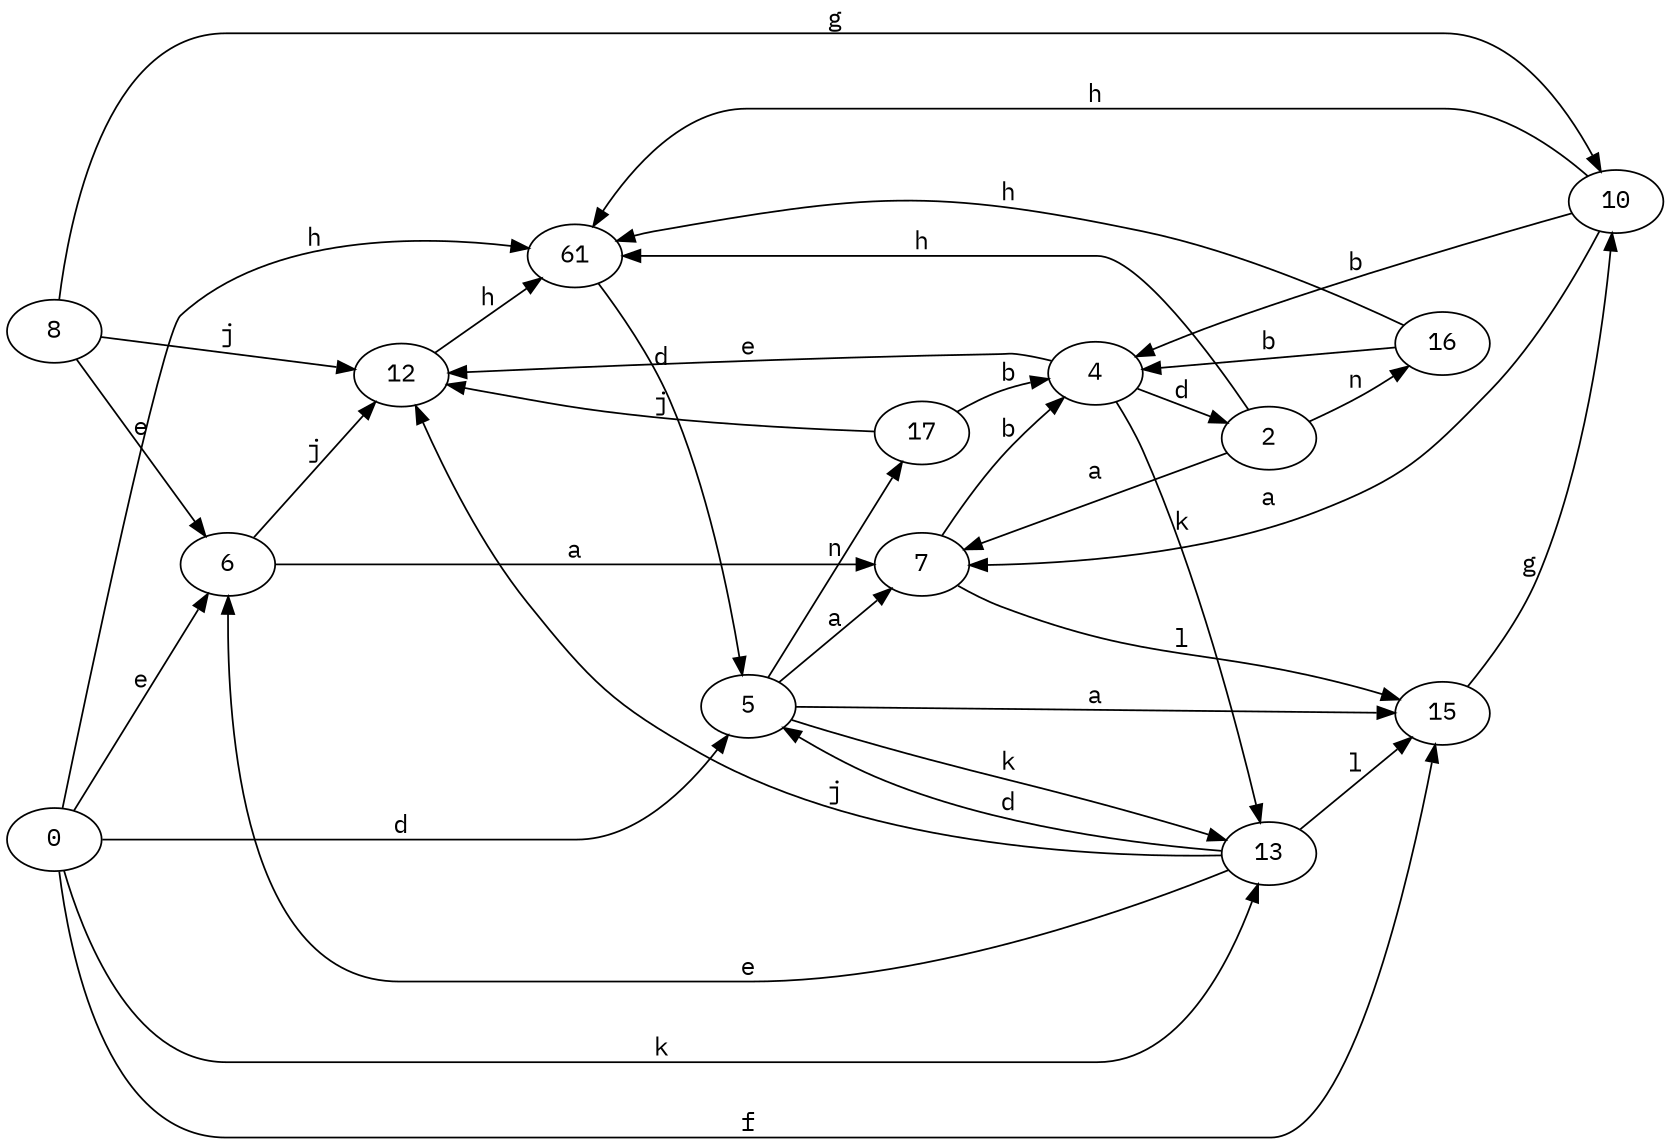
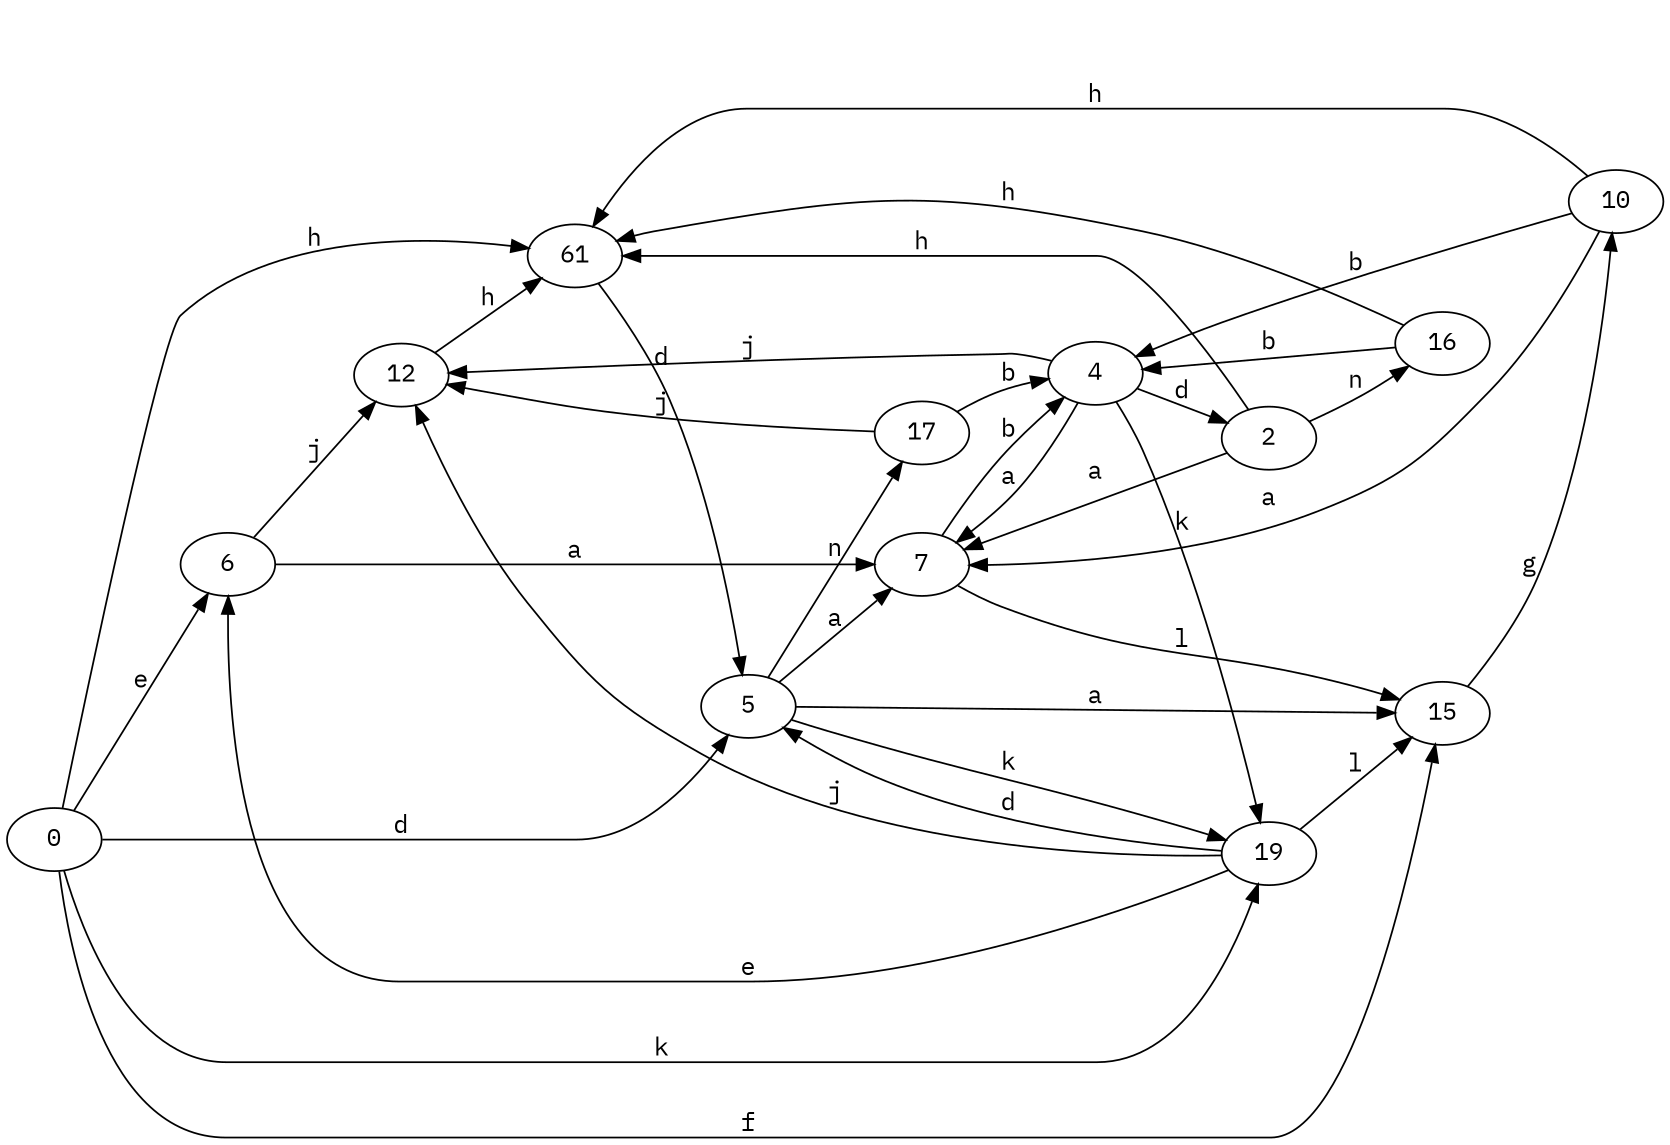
(54, 331) -> none
(748, 348) -> (748, 348)
none -> (1032, 473)
(1269, 854) -> (1269, 854)
